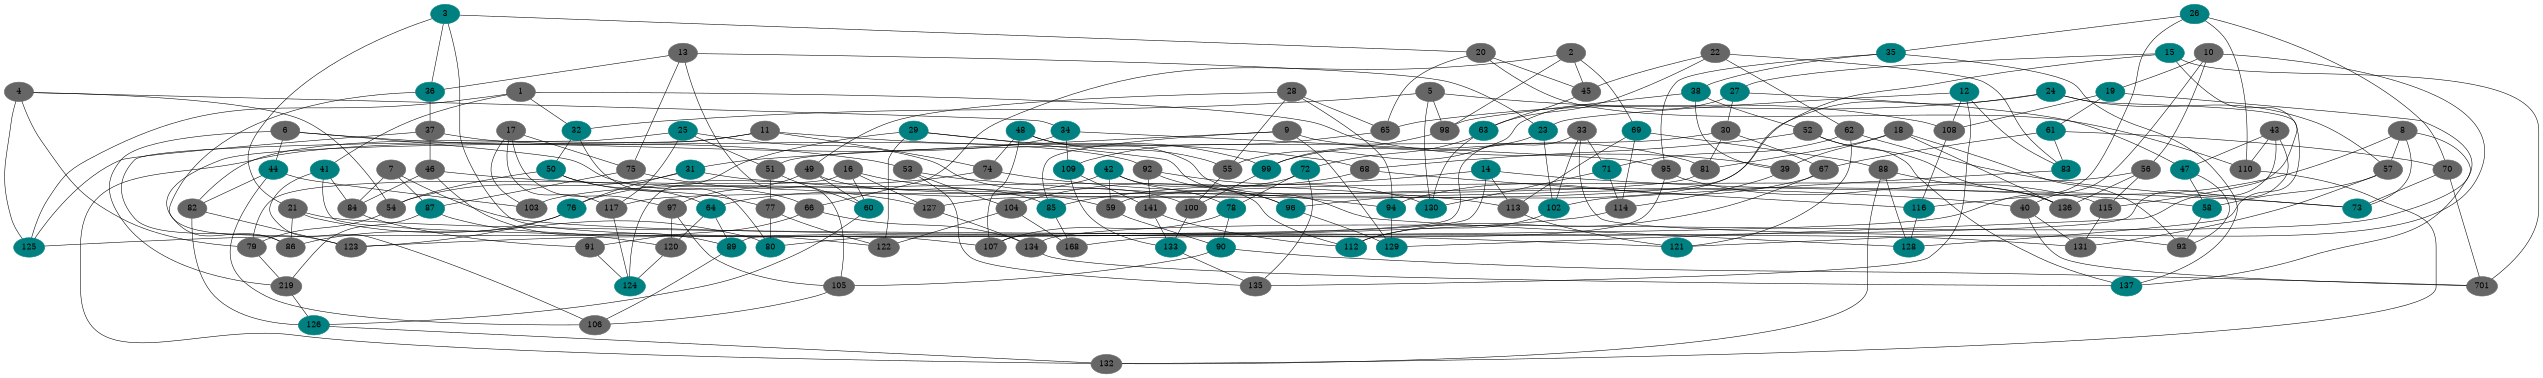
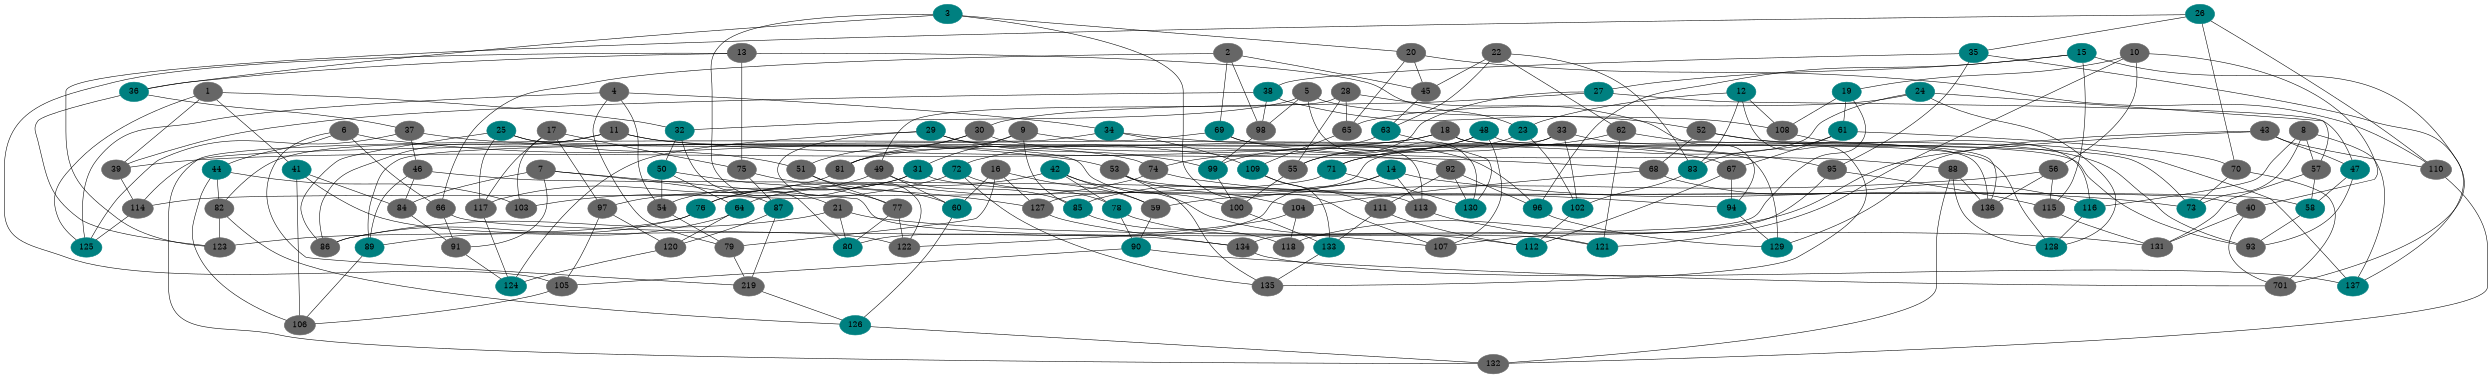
(1151, 209) -> (1380, 209)
none -> (517, 237)
(1072, 247) -> (1289, 247)
